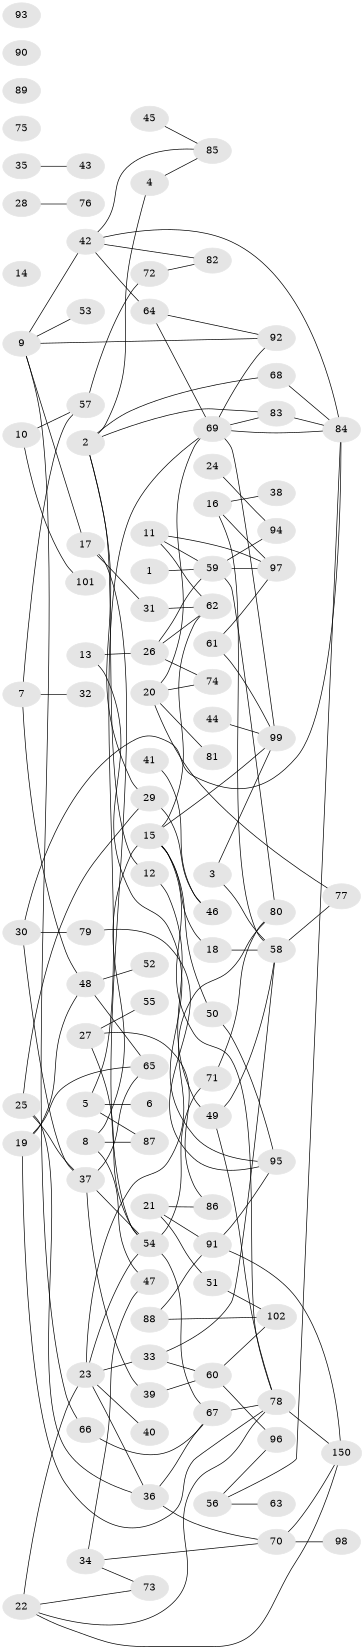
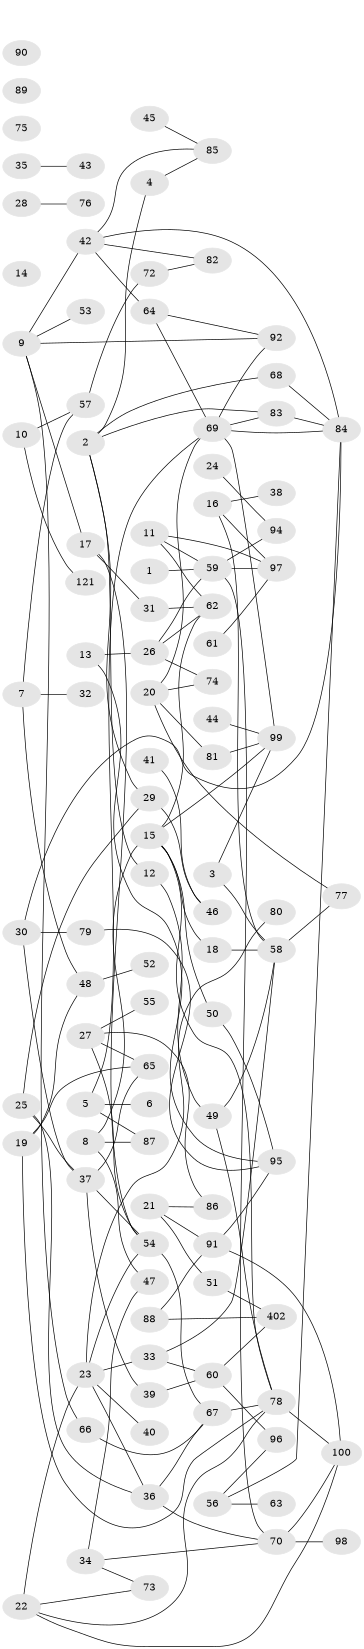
(22, 15) -> none
(86, 583) -> (86, 583)
(252, 695) -> (250, 746)
(253, 738) -> (244, 1032)
(118, 1026) -> (118, 1051)
(213, 1079) -> none
(277, 1317) -> (277, 1317)
(342, 1453) -> (342, 1453)
